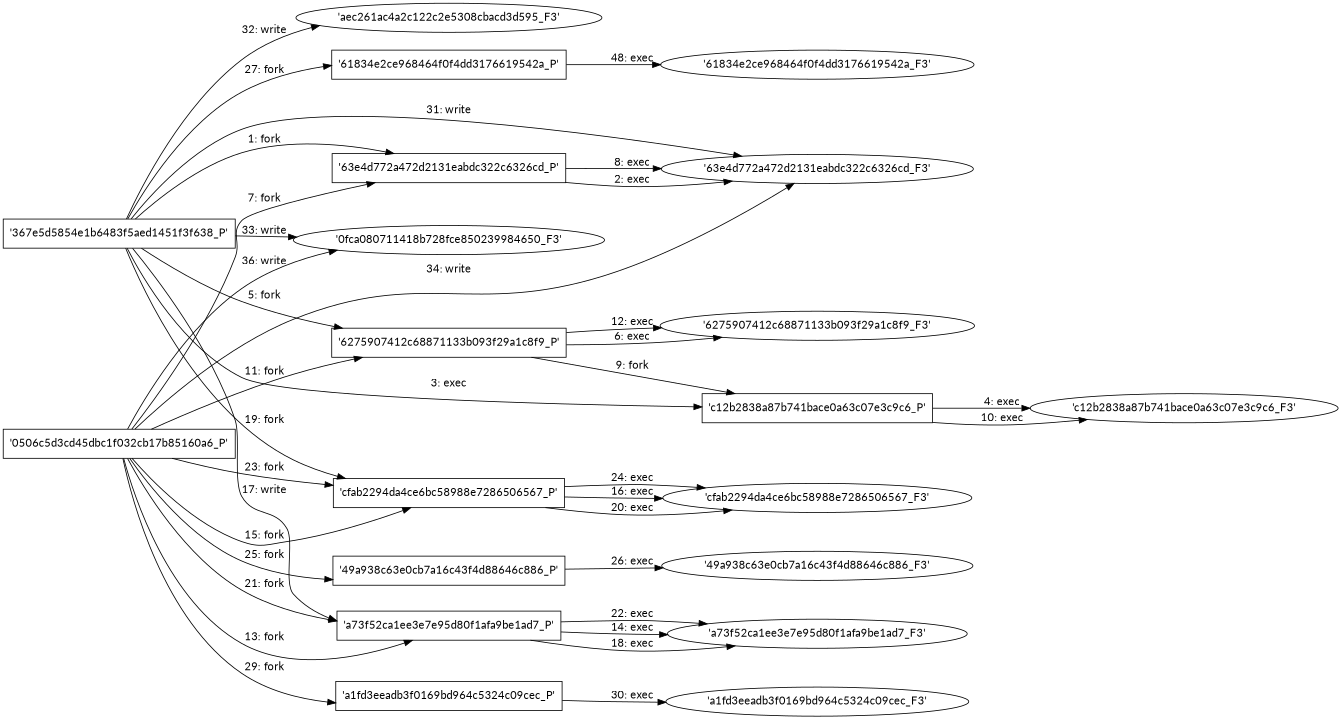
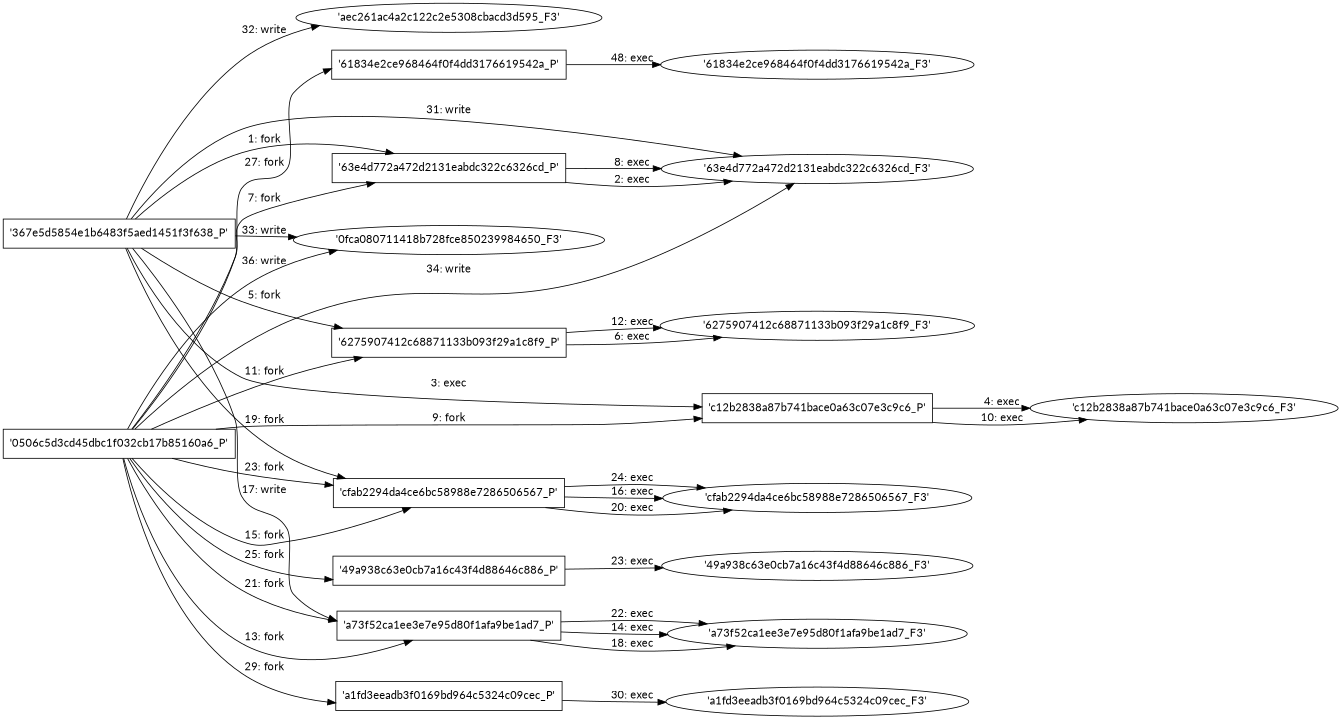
(207, 117) -> (237, 218)
(629, 375) -> (455, 425)
(632, 561) -> (632, 561)
